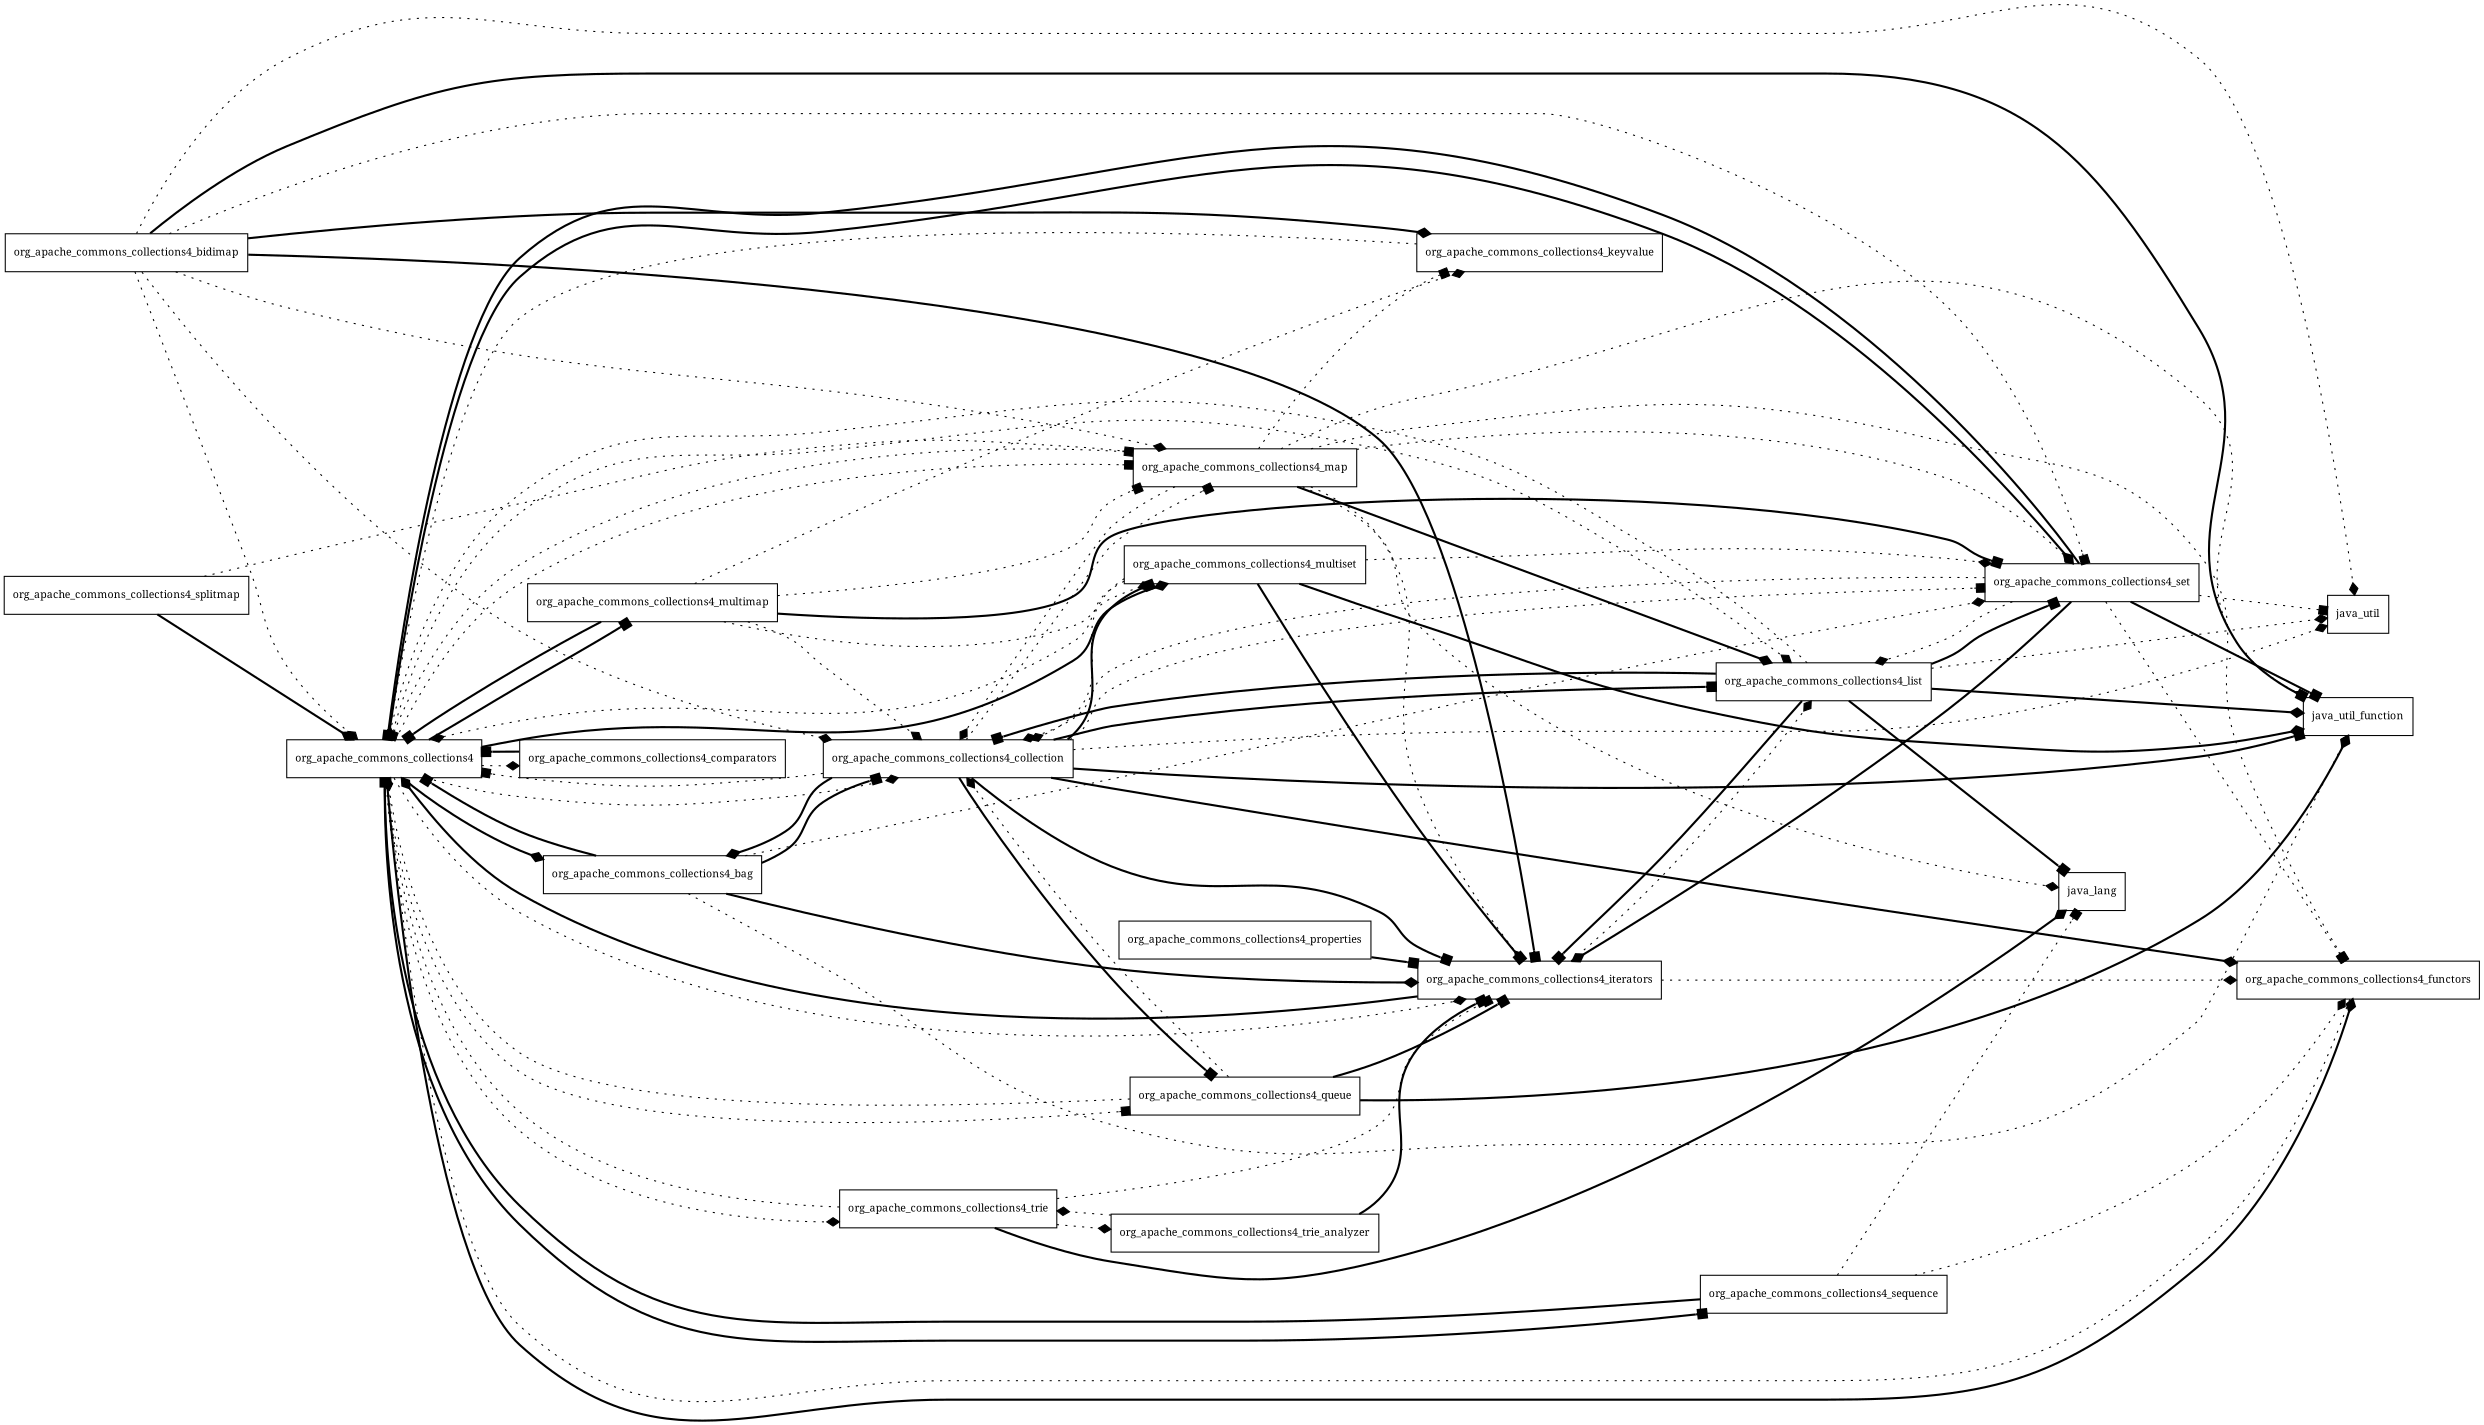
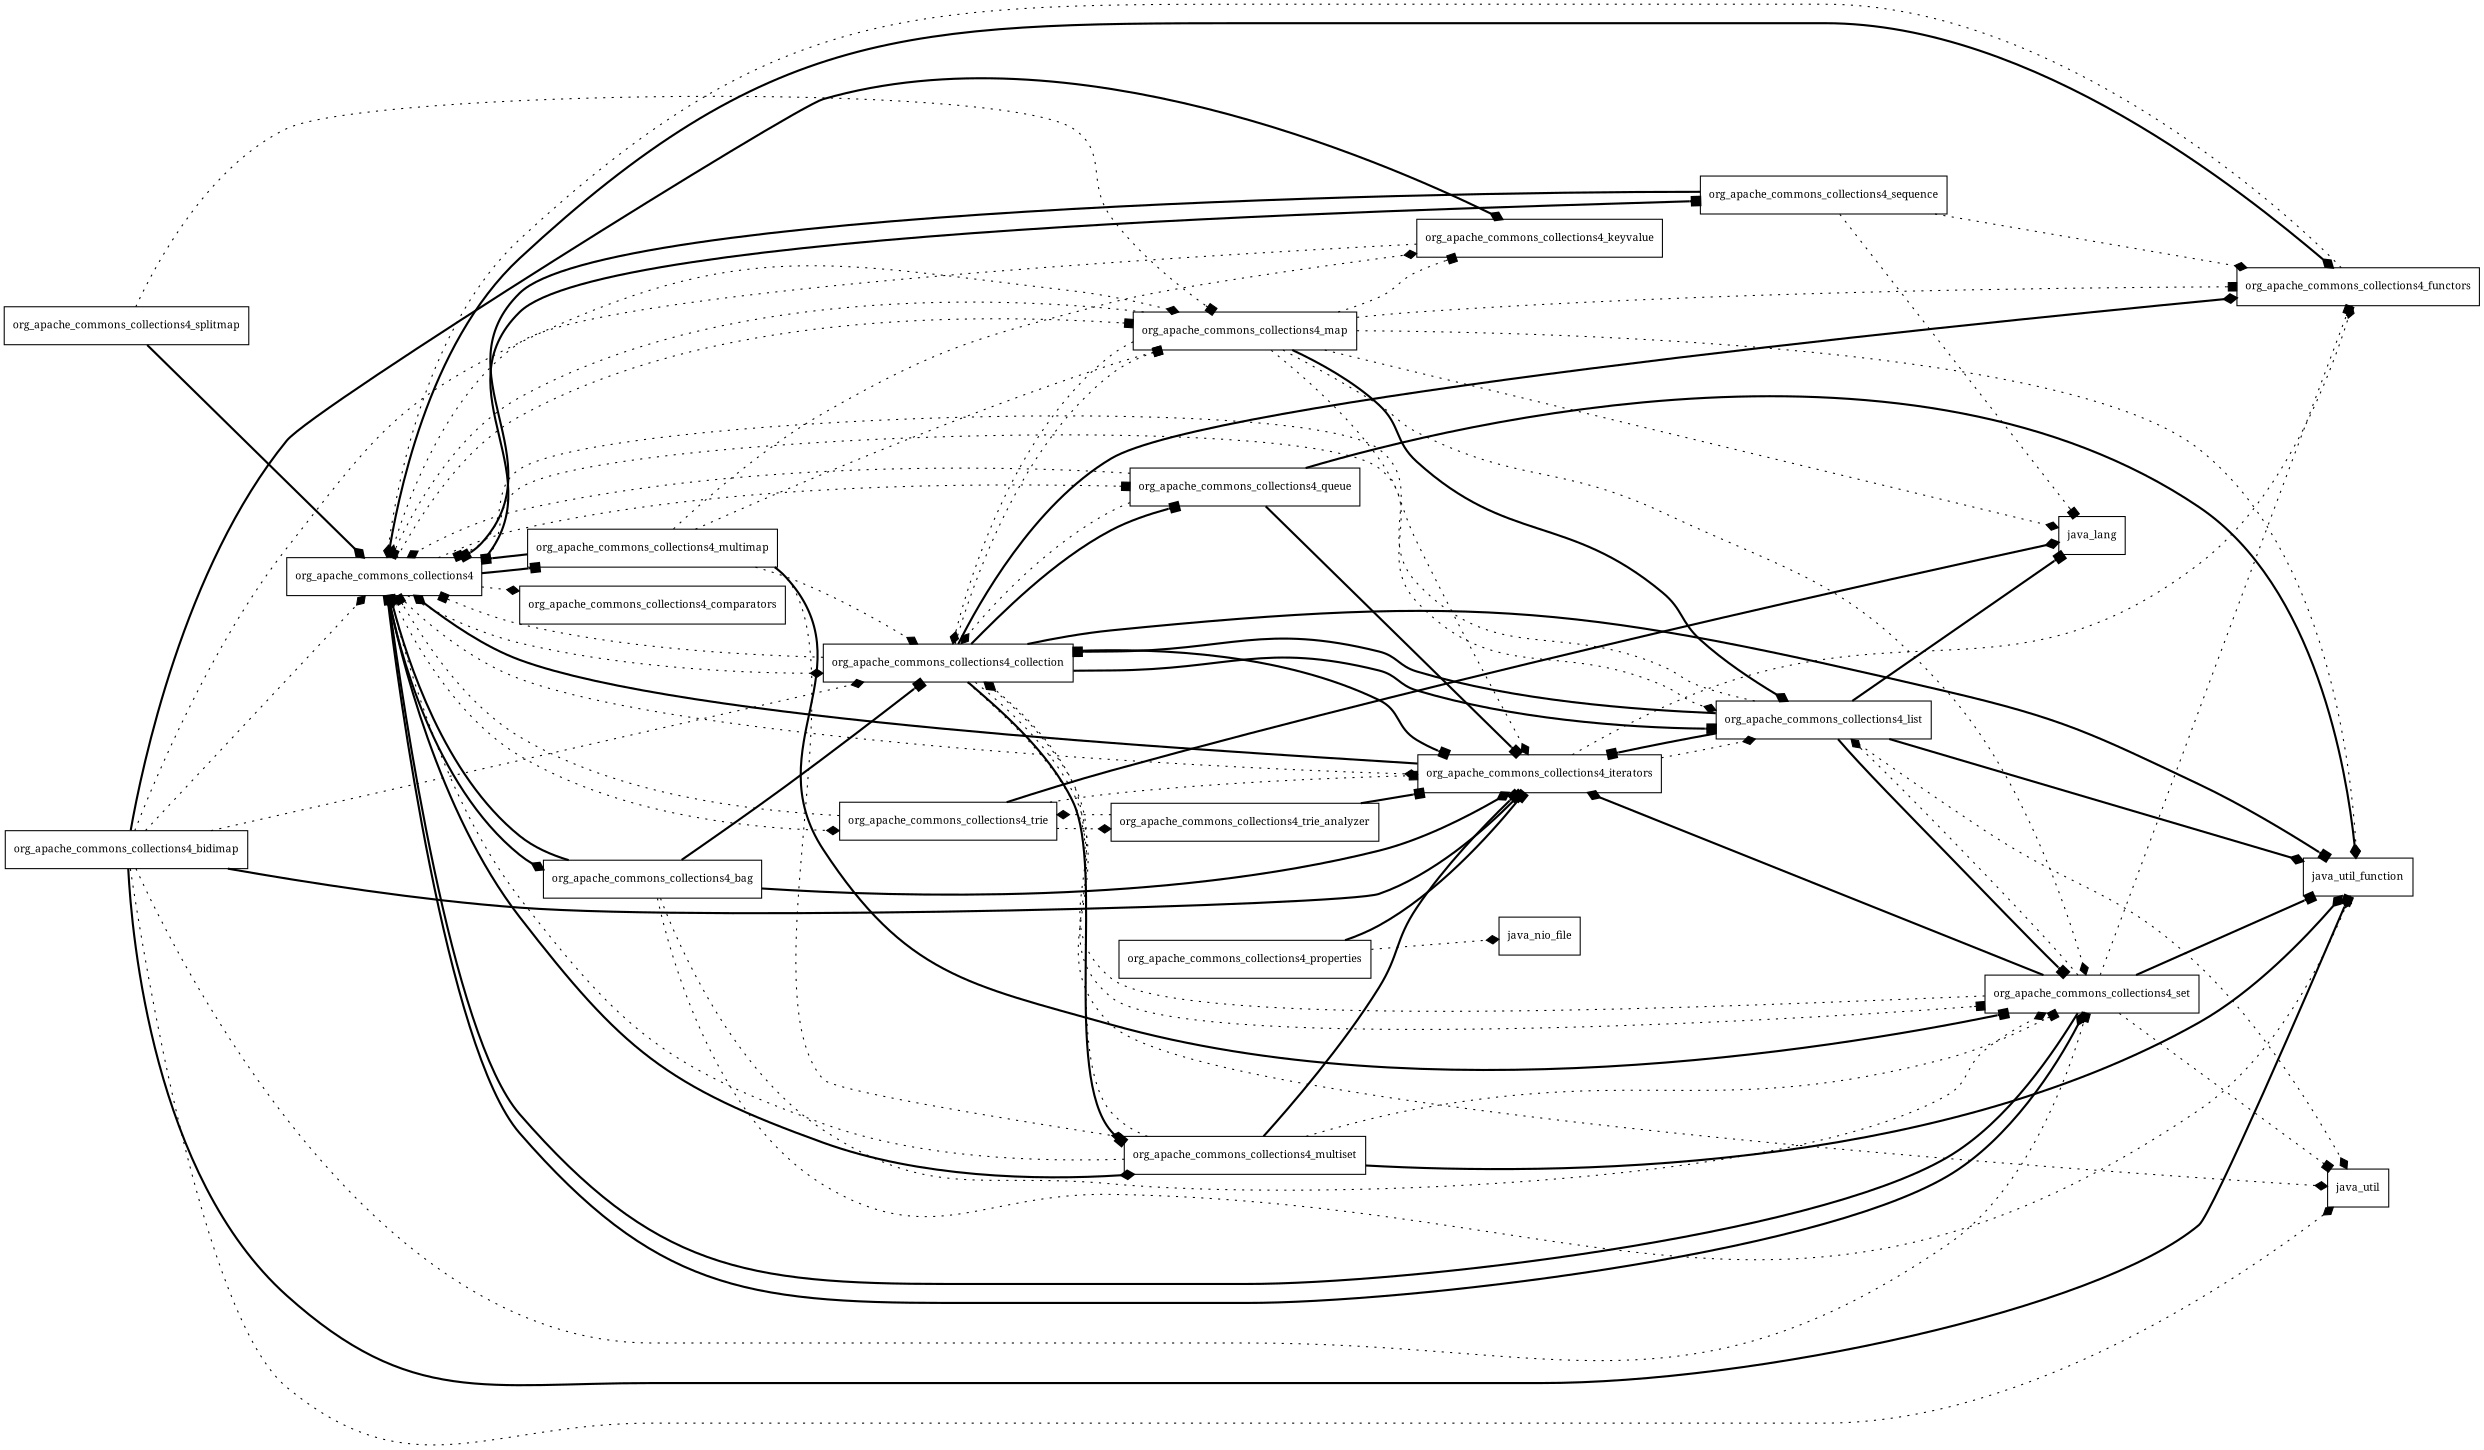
(1672, 550) -> (1680, 1090)
(506, 752) -> none
(794, 824) -> none
none -> (1540, 936)
